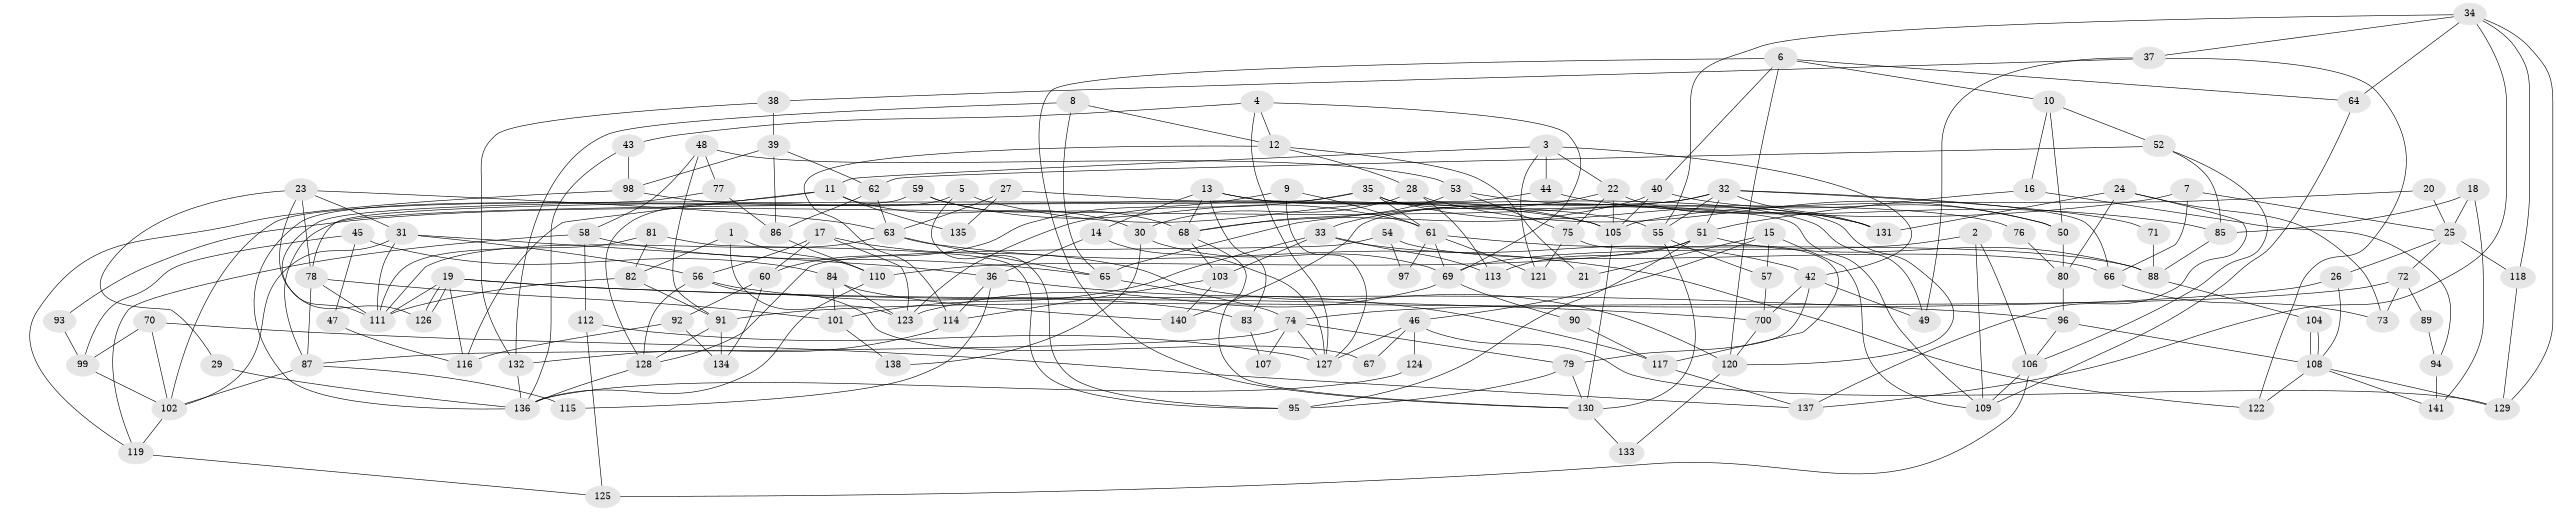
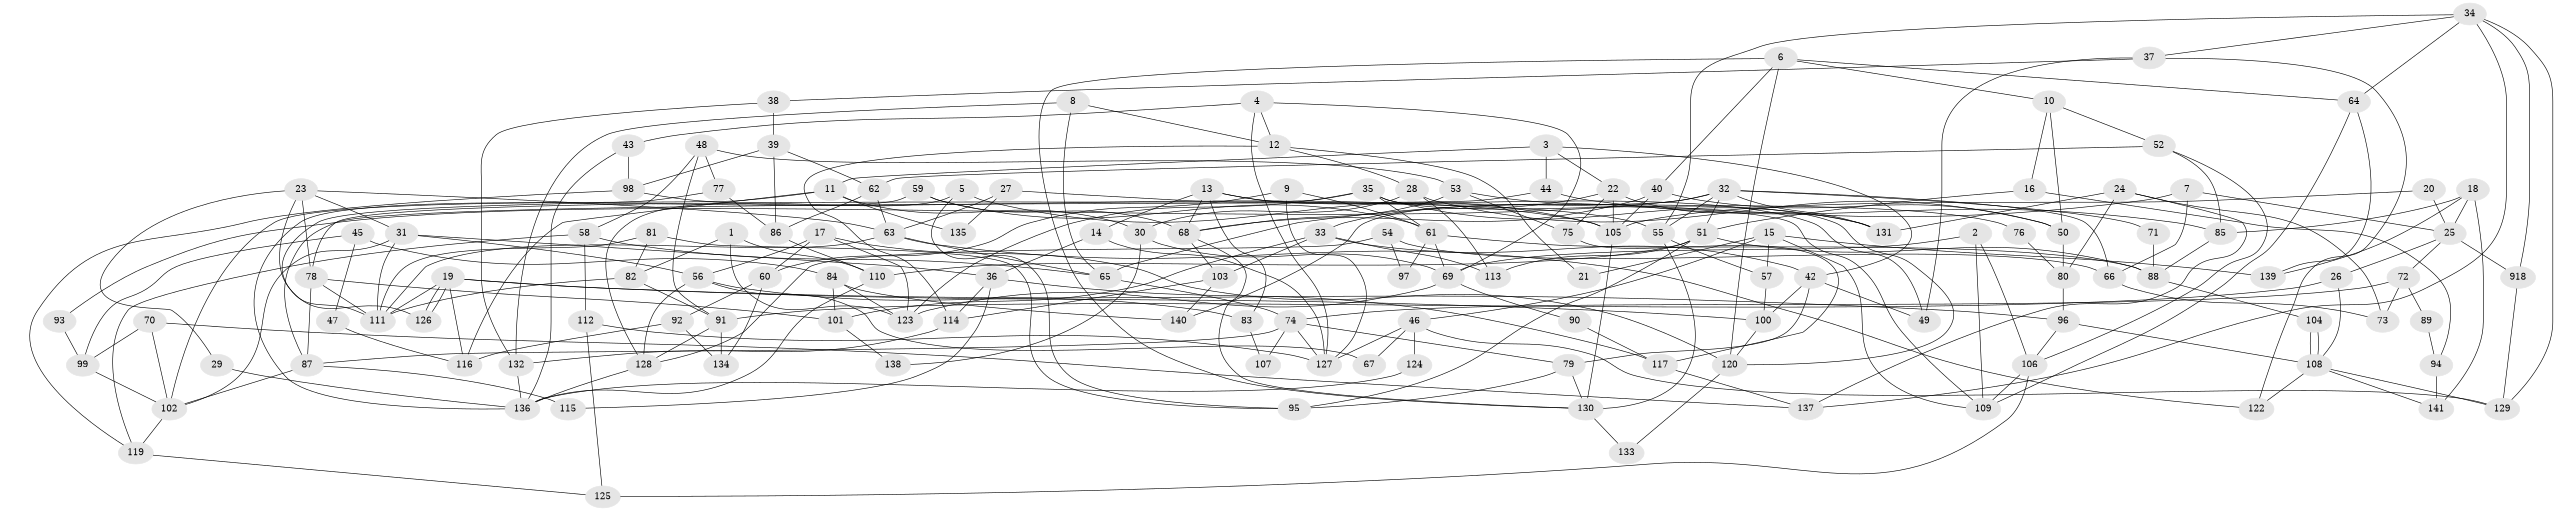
(1539, 277) -> none
none -> (2268, 277)
(2518, 277) -> (2518, 277)
(1763, 321) -> (1763, 321)
